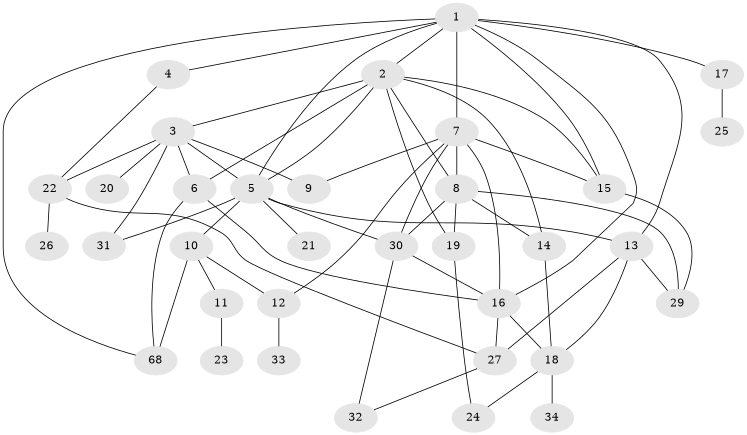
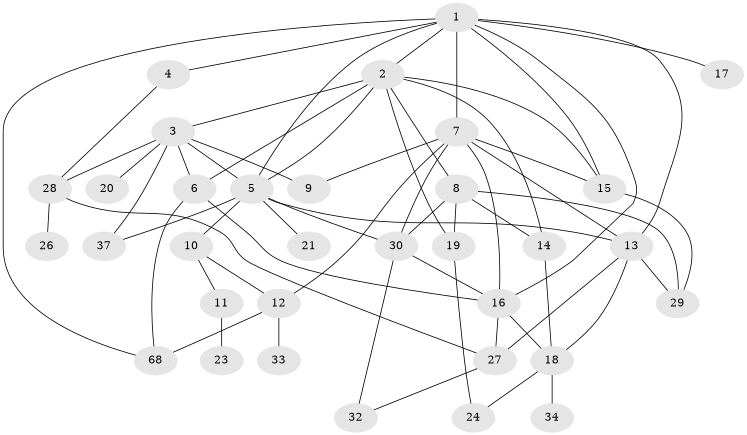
(722, 132) -> none
(457, 161) -> (544, 189)
(50, 189) -> (50, 189)
(104, 246) -> (104, 246)
(174, 303) -> (215, 334)
